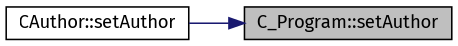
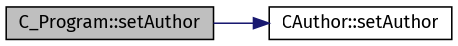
(209, 23) -> (233, 23)
